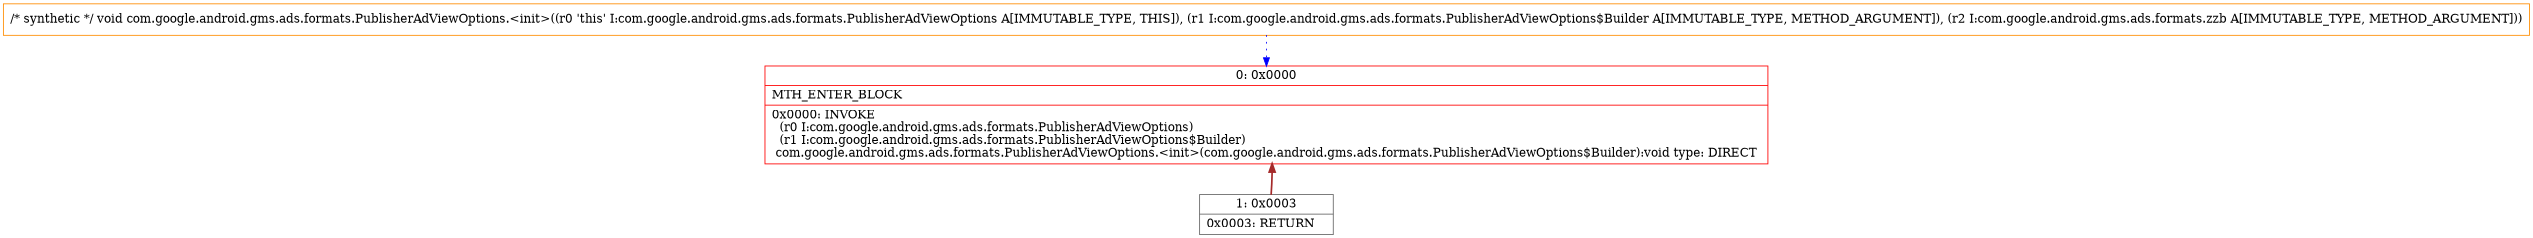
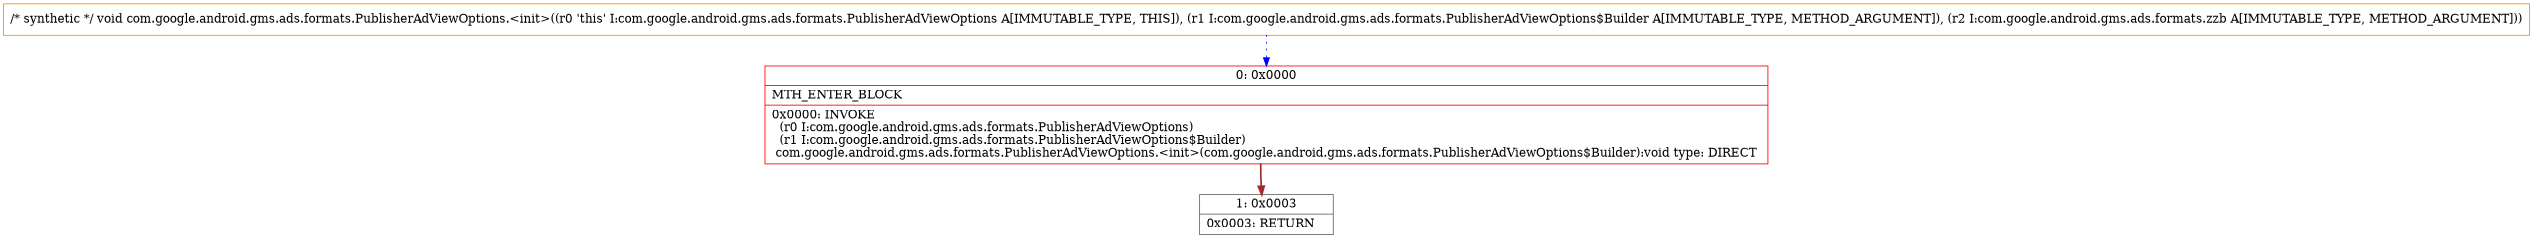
(1272, 183) -> (1261, 175)
